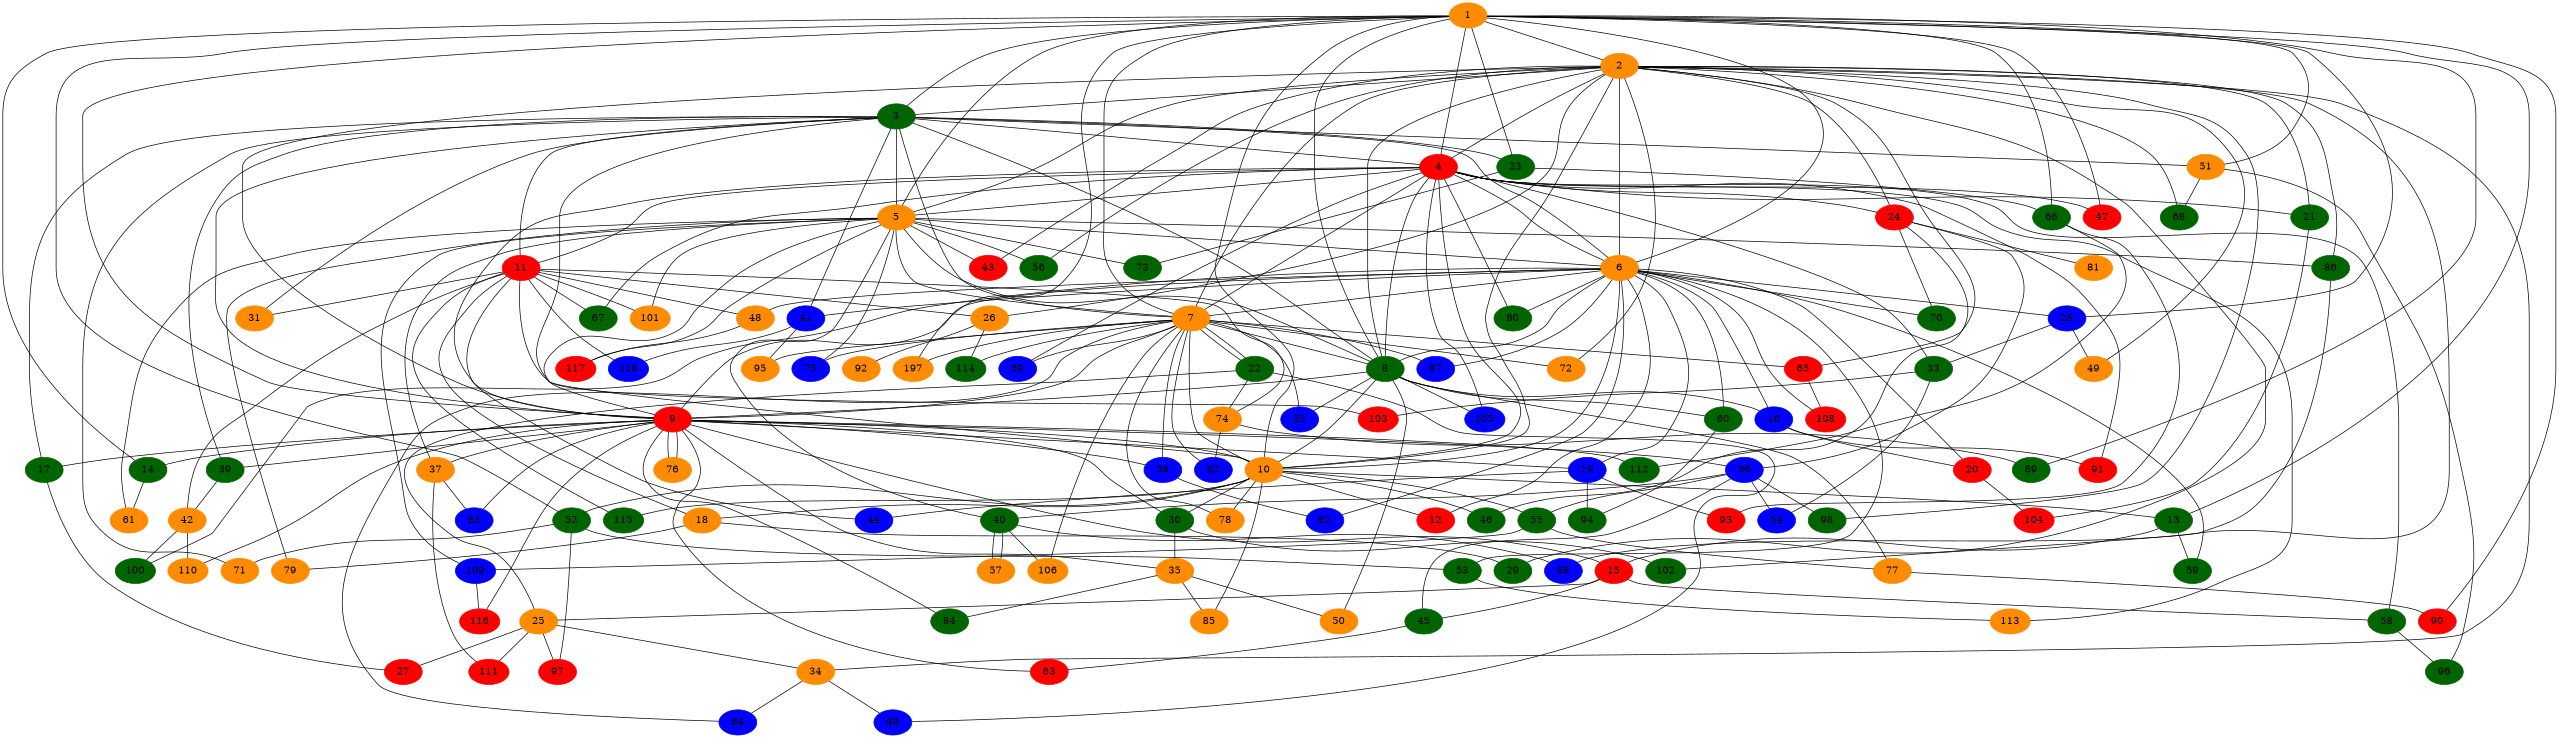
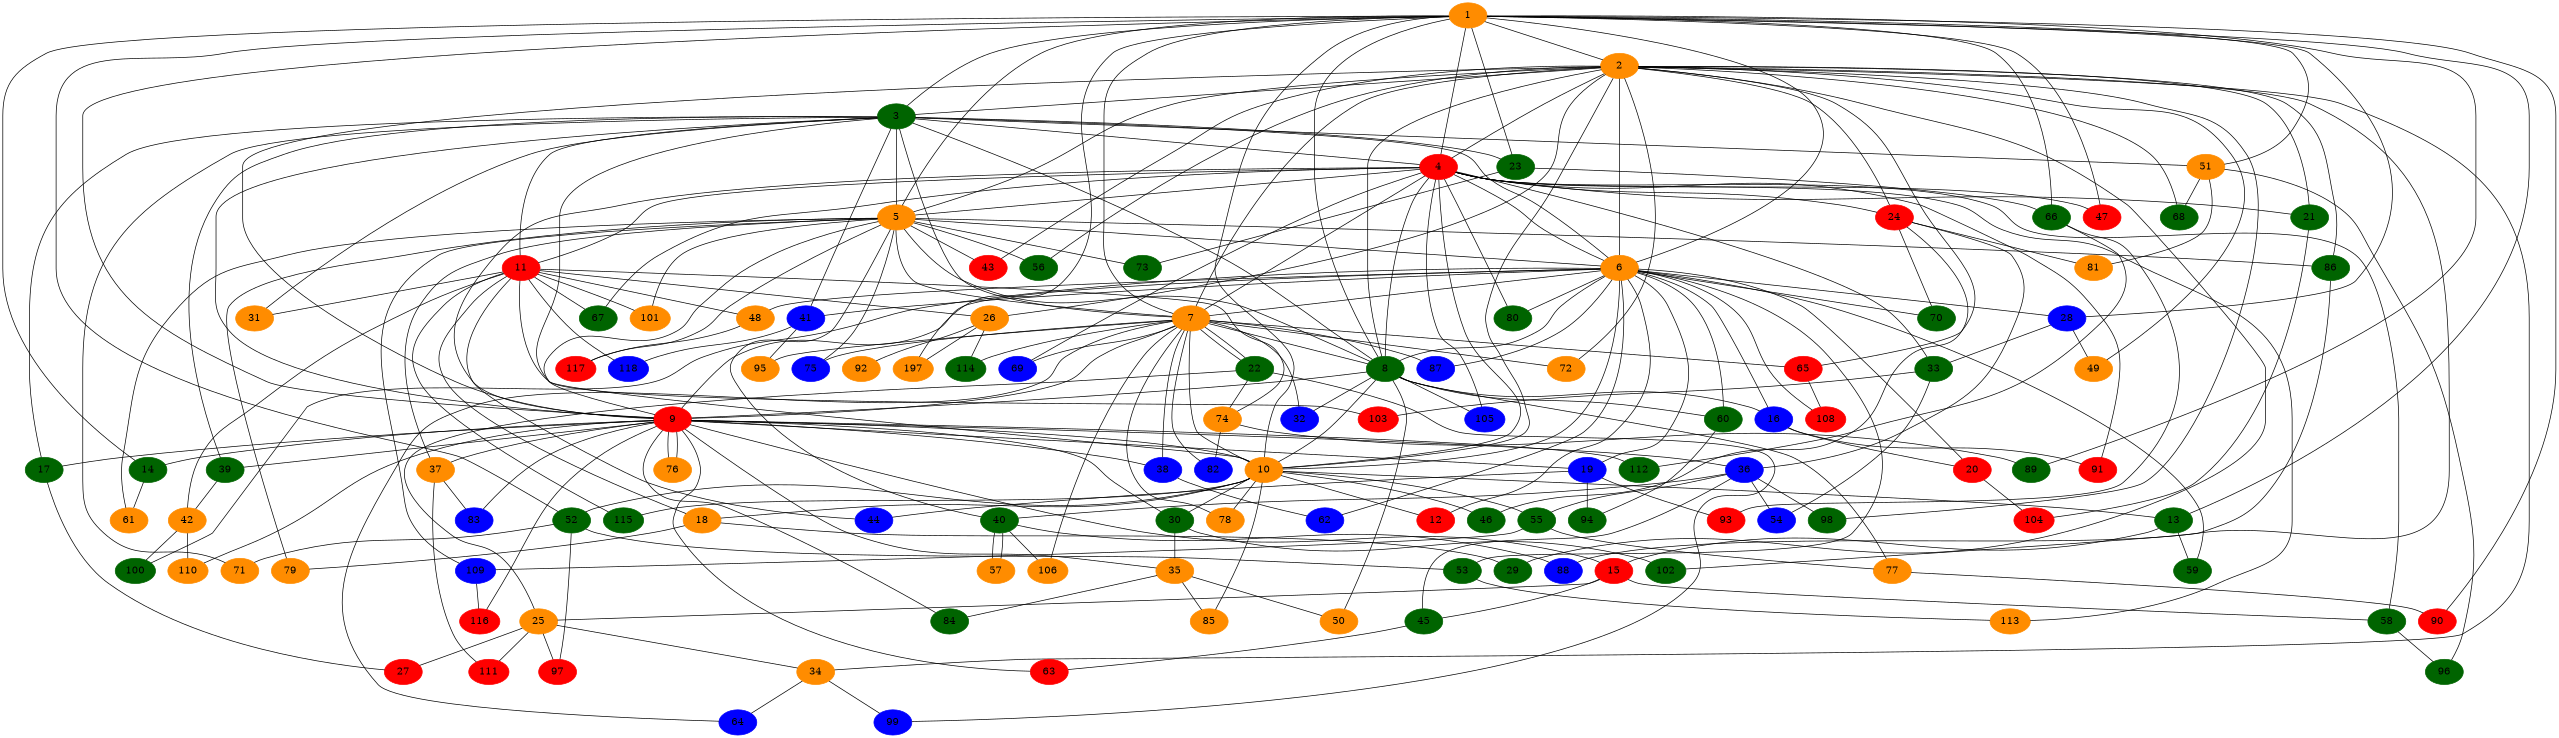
none -> (2185, 243)
(1030, 336) -> (952, 344)
